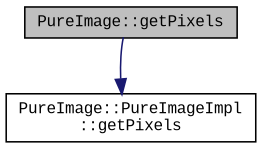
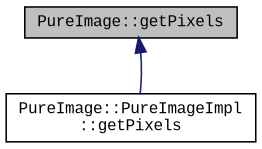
(121, 58) -> (141, 74)
